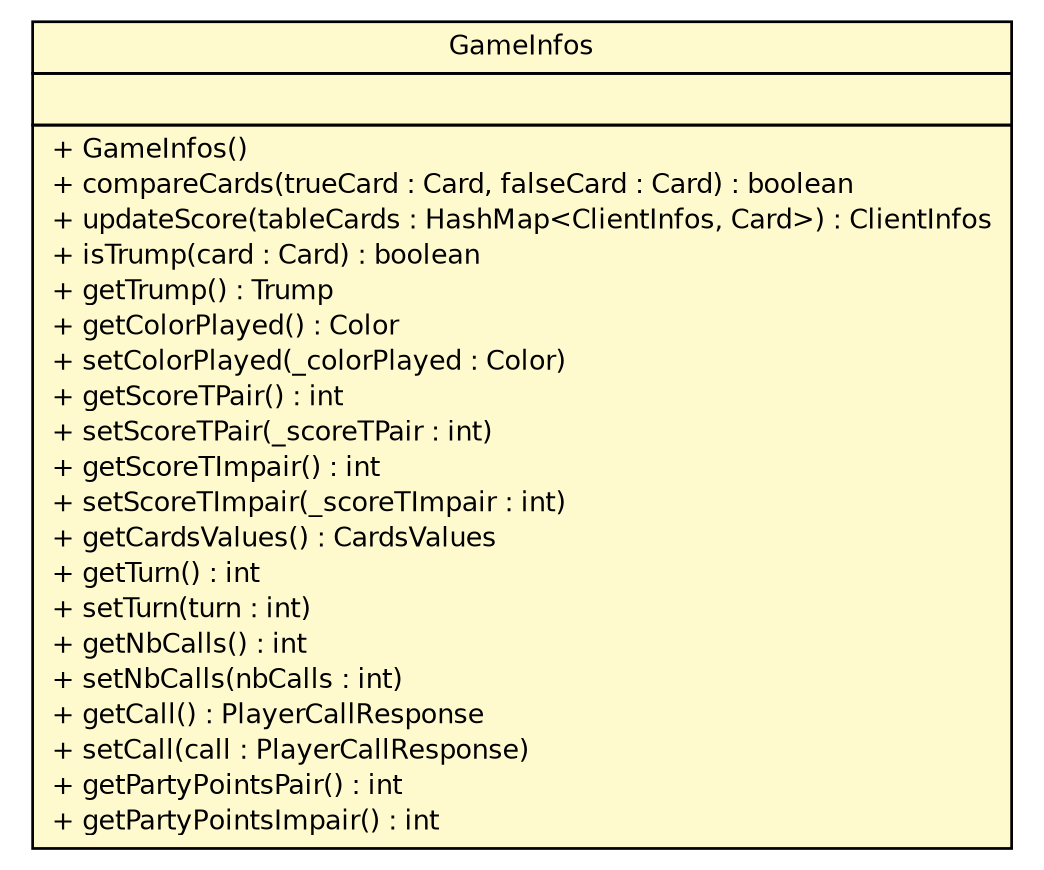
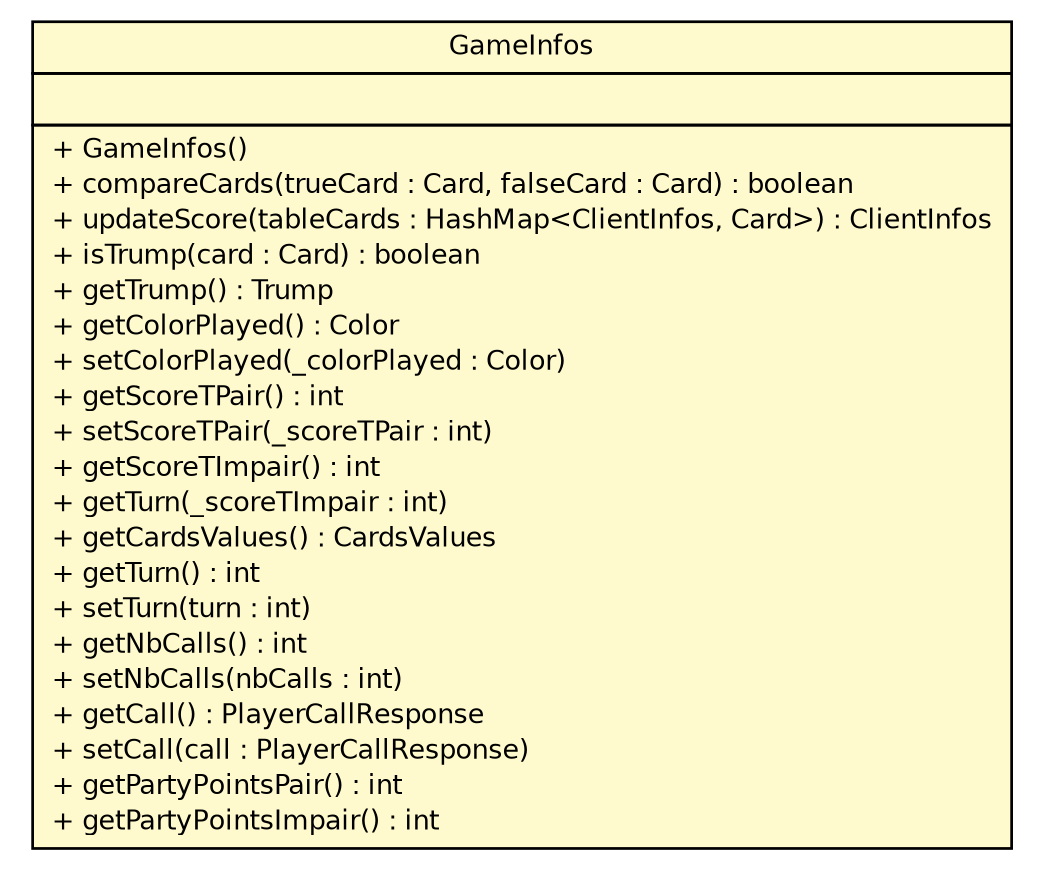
(310, 503) -> (250, 503)
